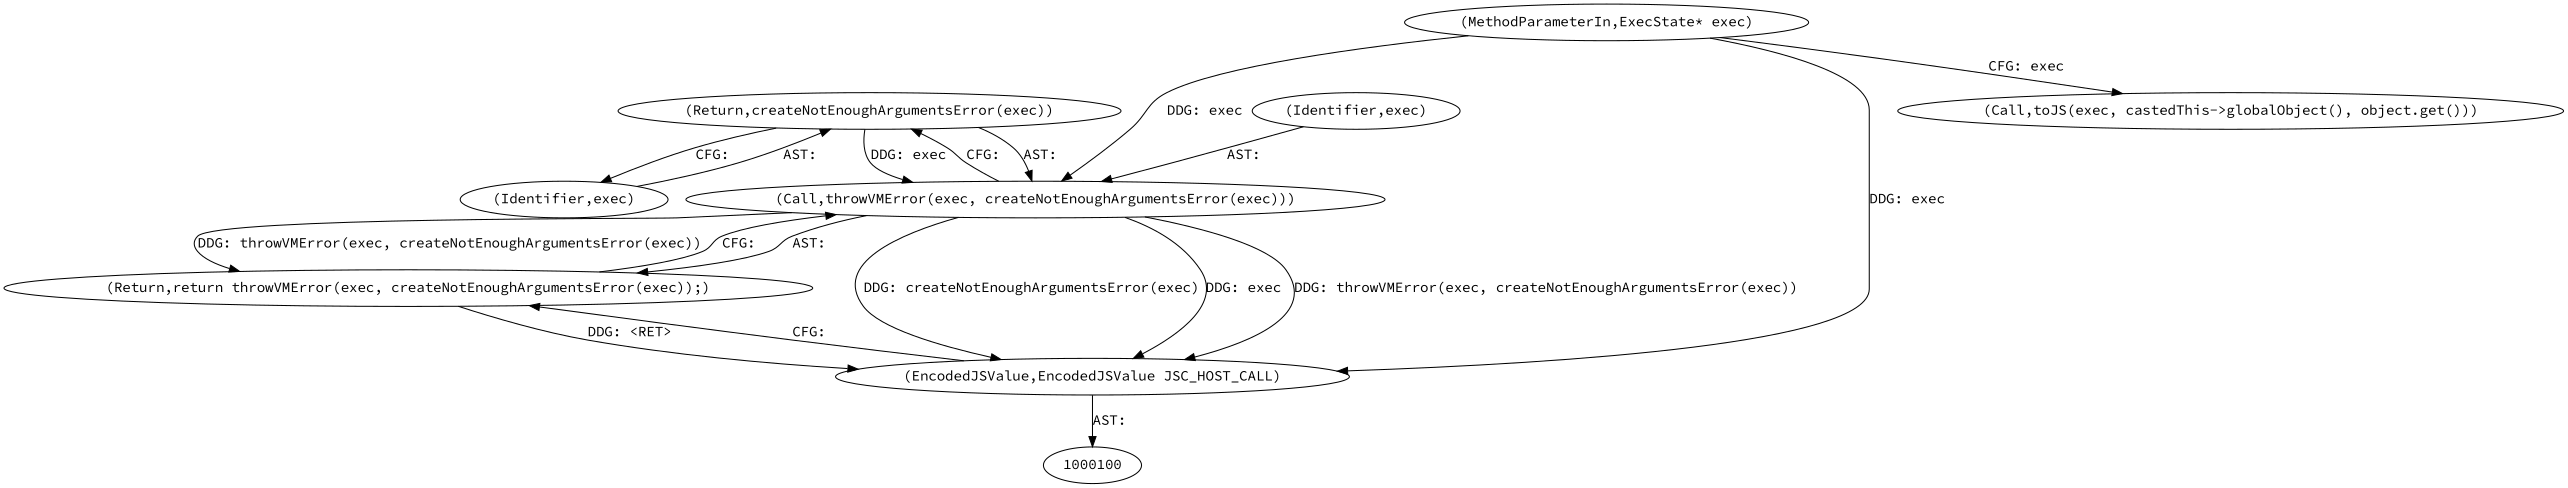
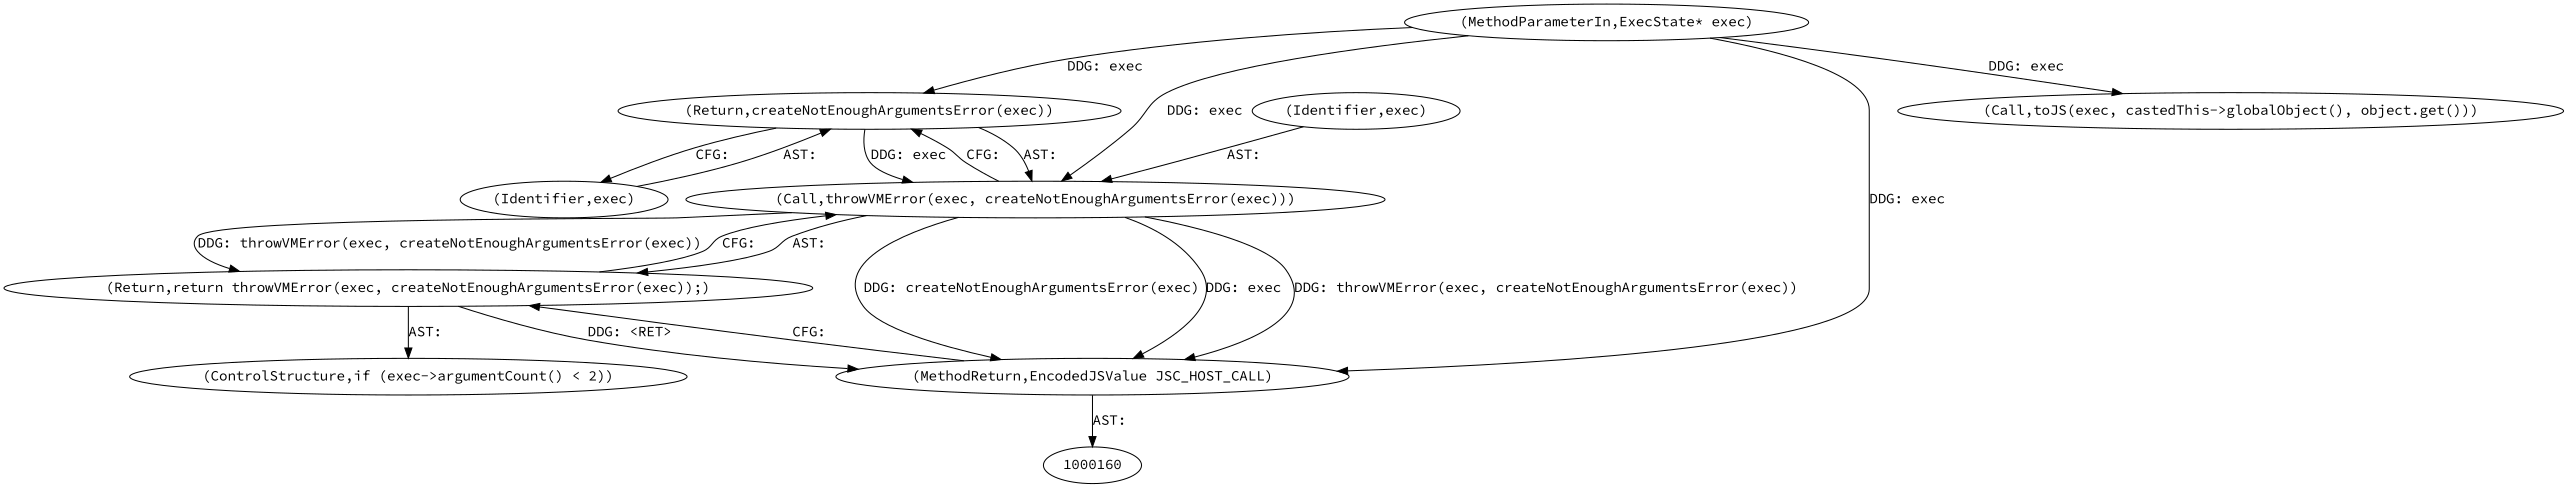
none -> (1171, 45)
(2027, 67) -> (2027, 67)
none -> (408, 377)
(1092, 377) -> (1092, 377)
(1092, 465) -> (1092, 465)
